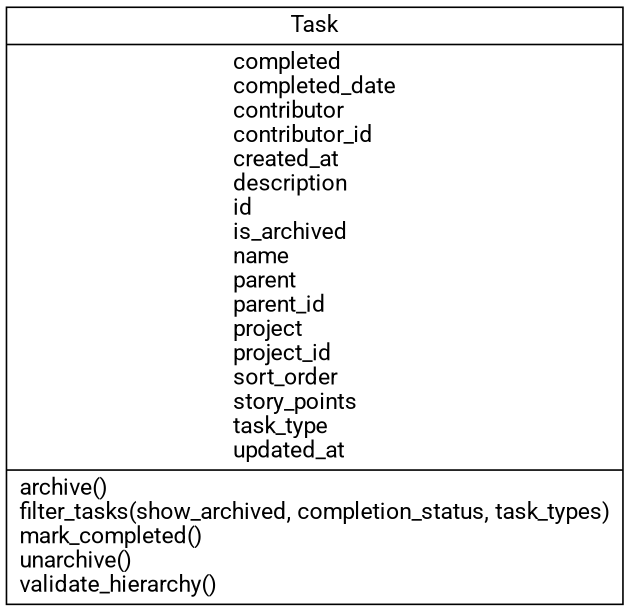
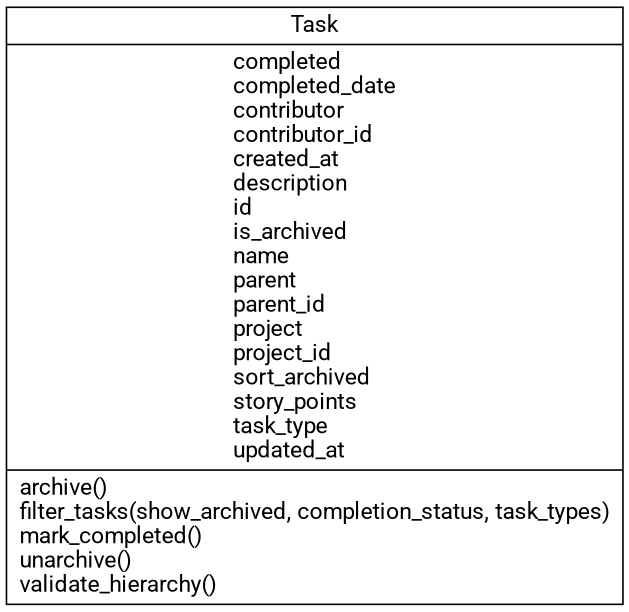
(286, 378) -> (302, 378)
